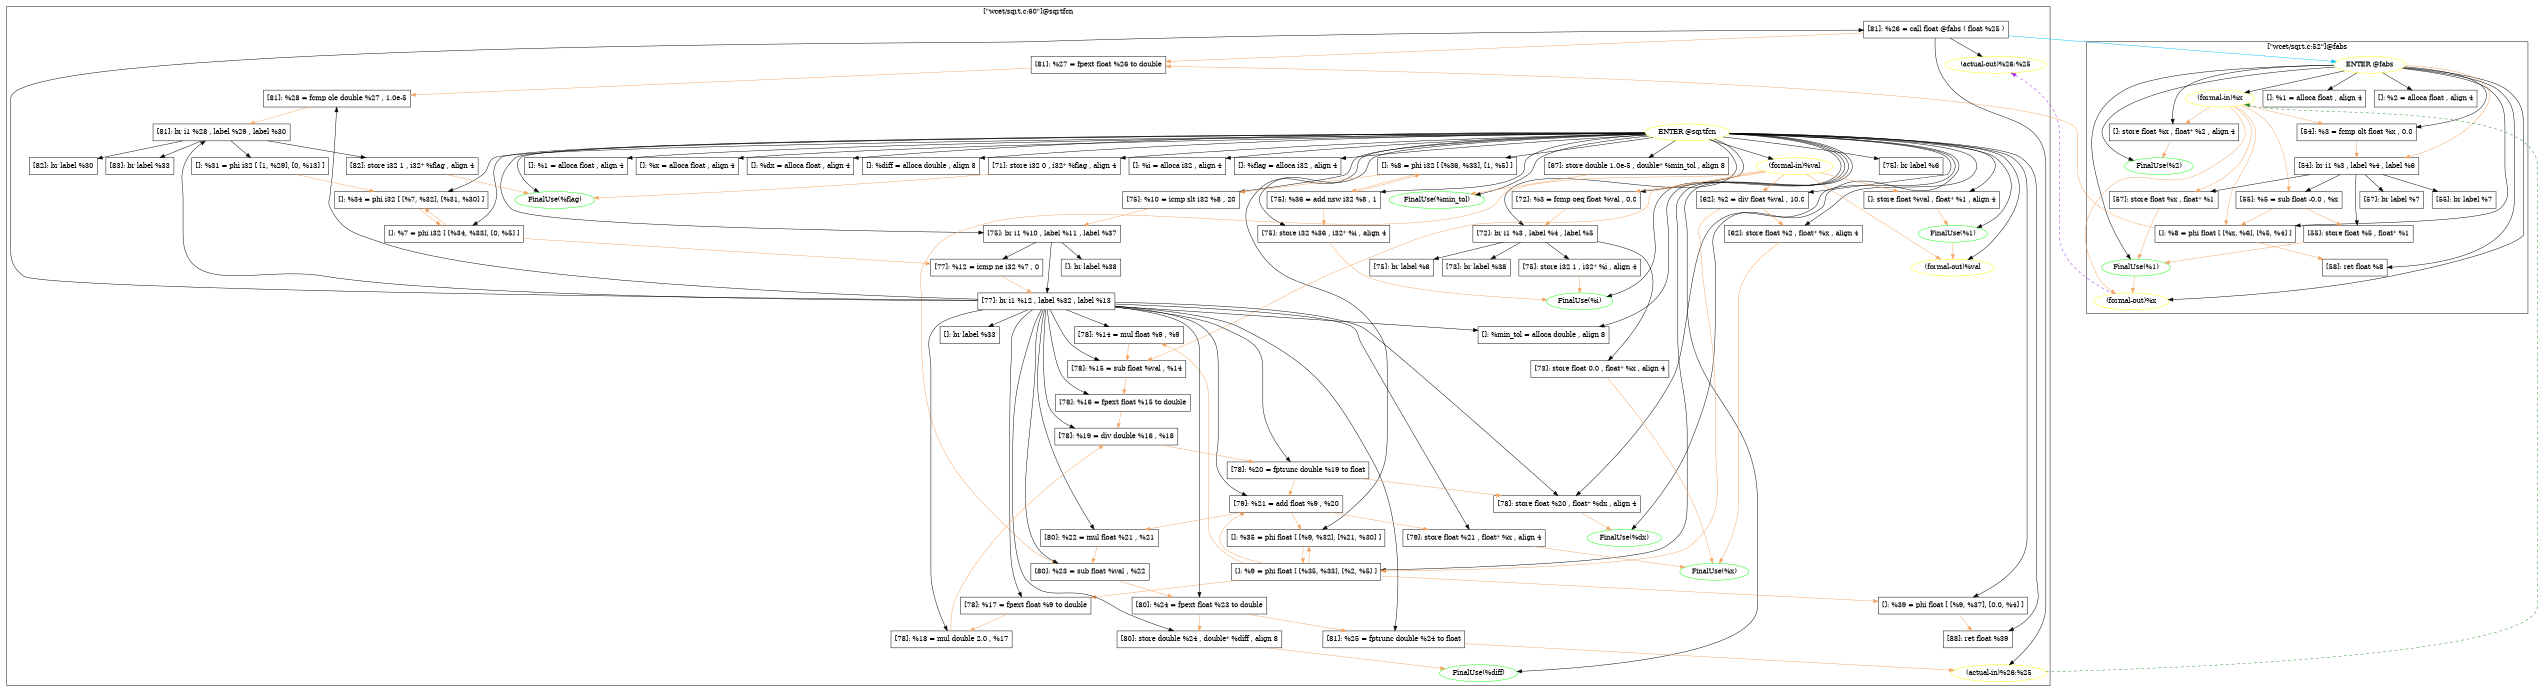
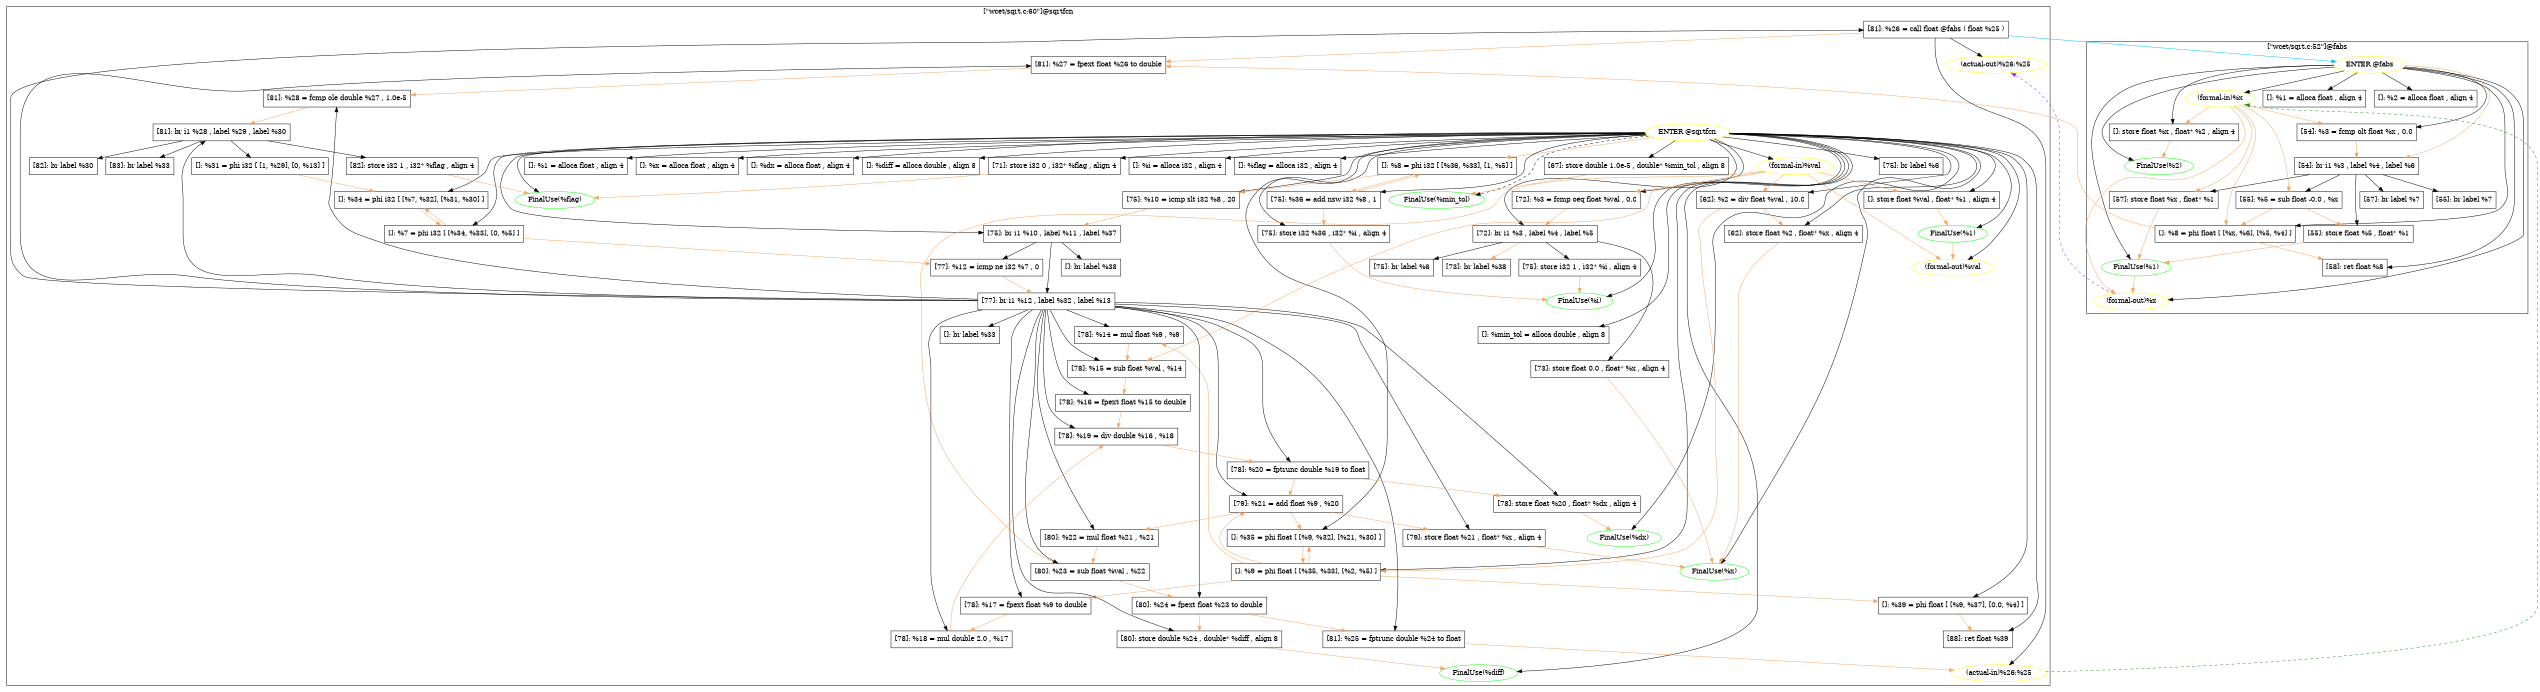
(1582, 147) -> (1582, 147)
(1545, 155) -> (1545, 155)
(1805, 212) -> (1858, 195)
(1508, 249) -> (1508, 249)
(1294, 318) -> (20, 154)
